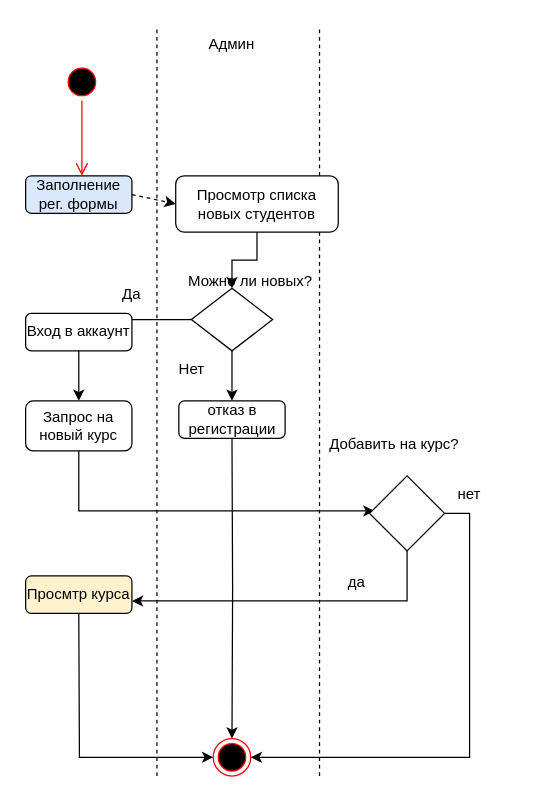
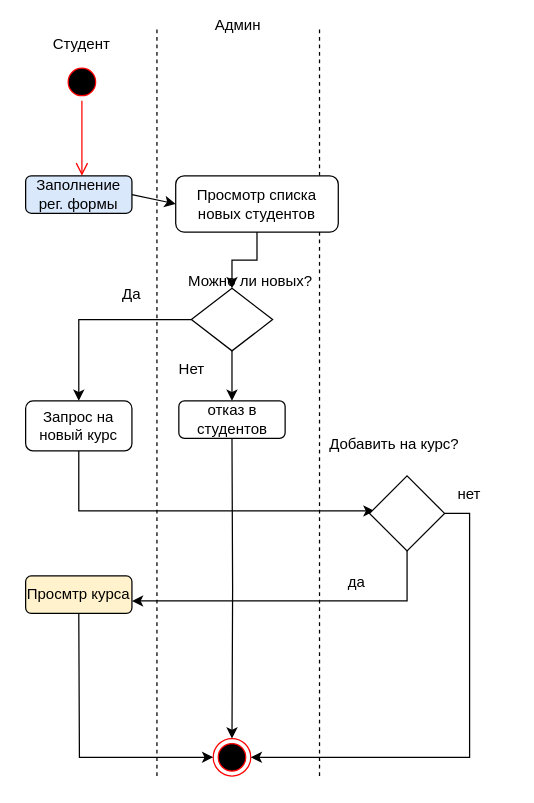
none -> (82, 44)
(232, 44) -> (238, 26)
(151, 198) -> (151, 198)
(79, 332) -> none
(233, 419) -> (233, 419)
